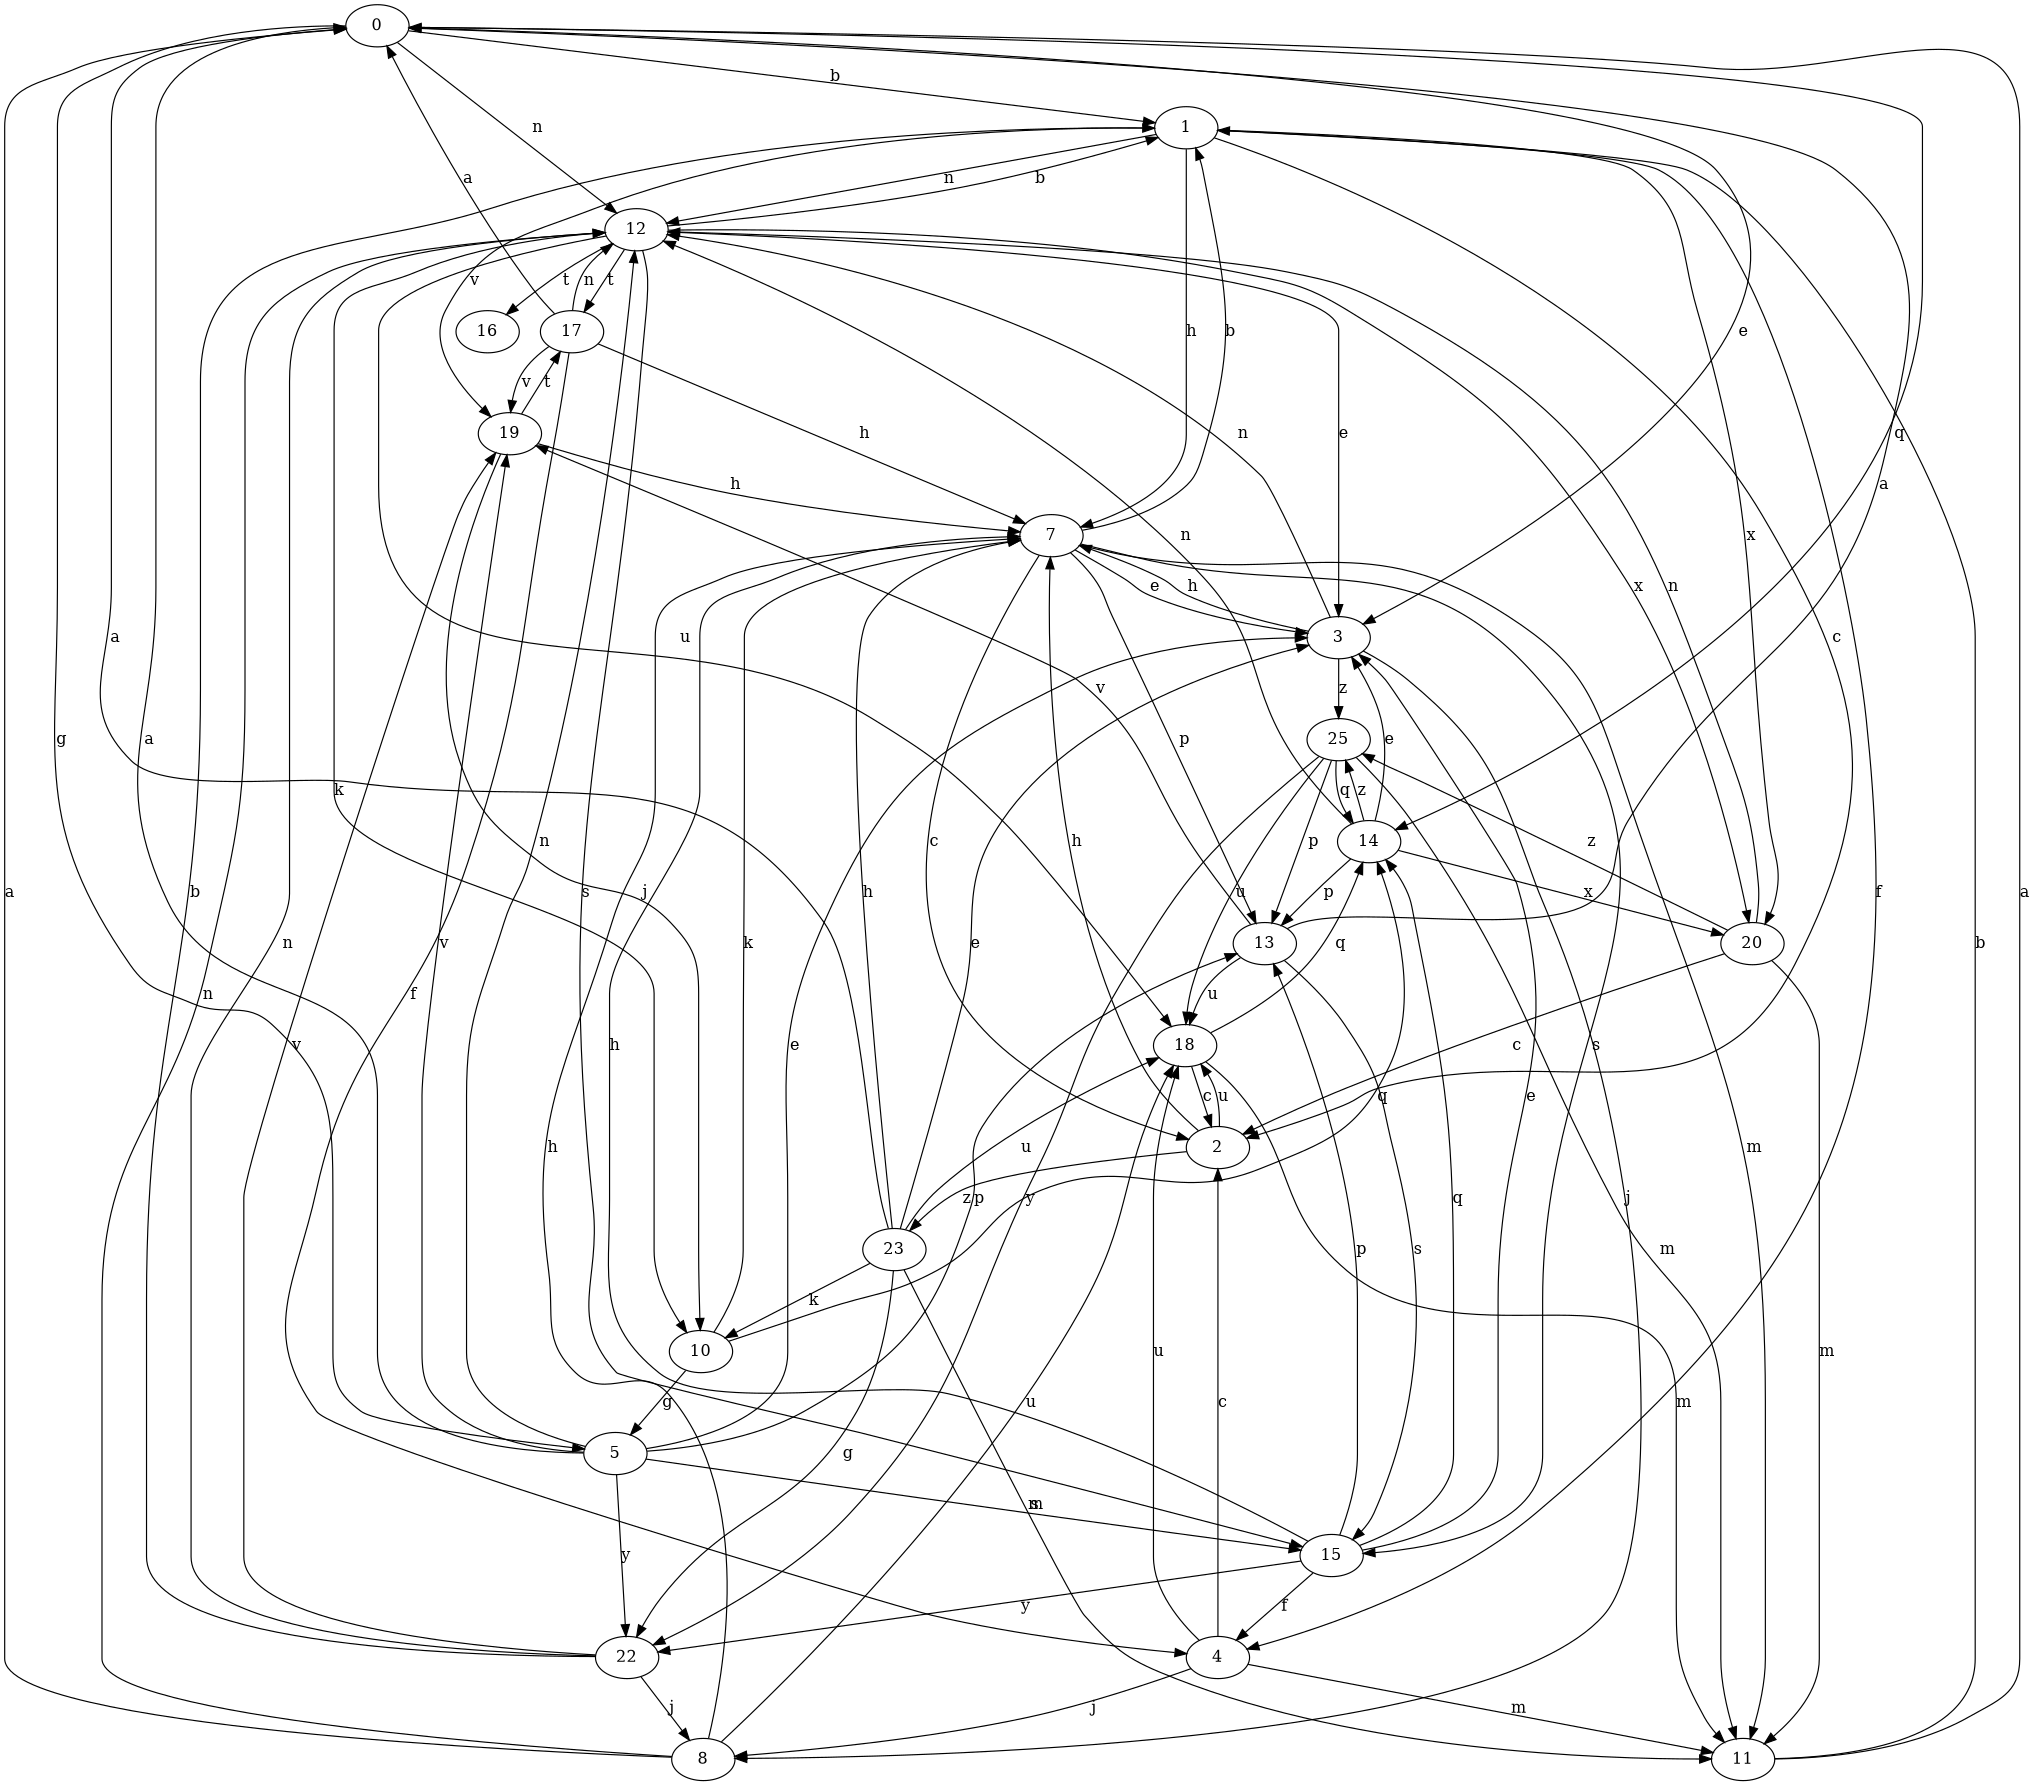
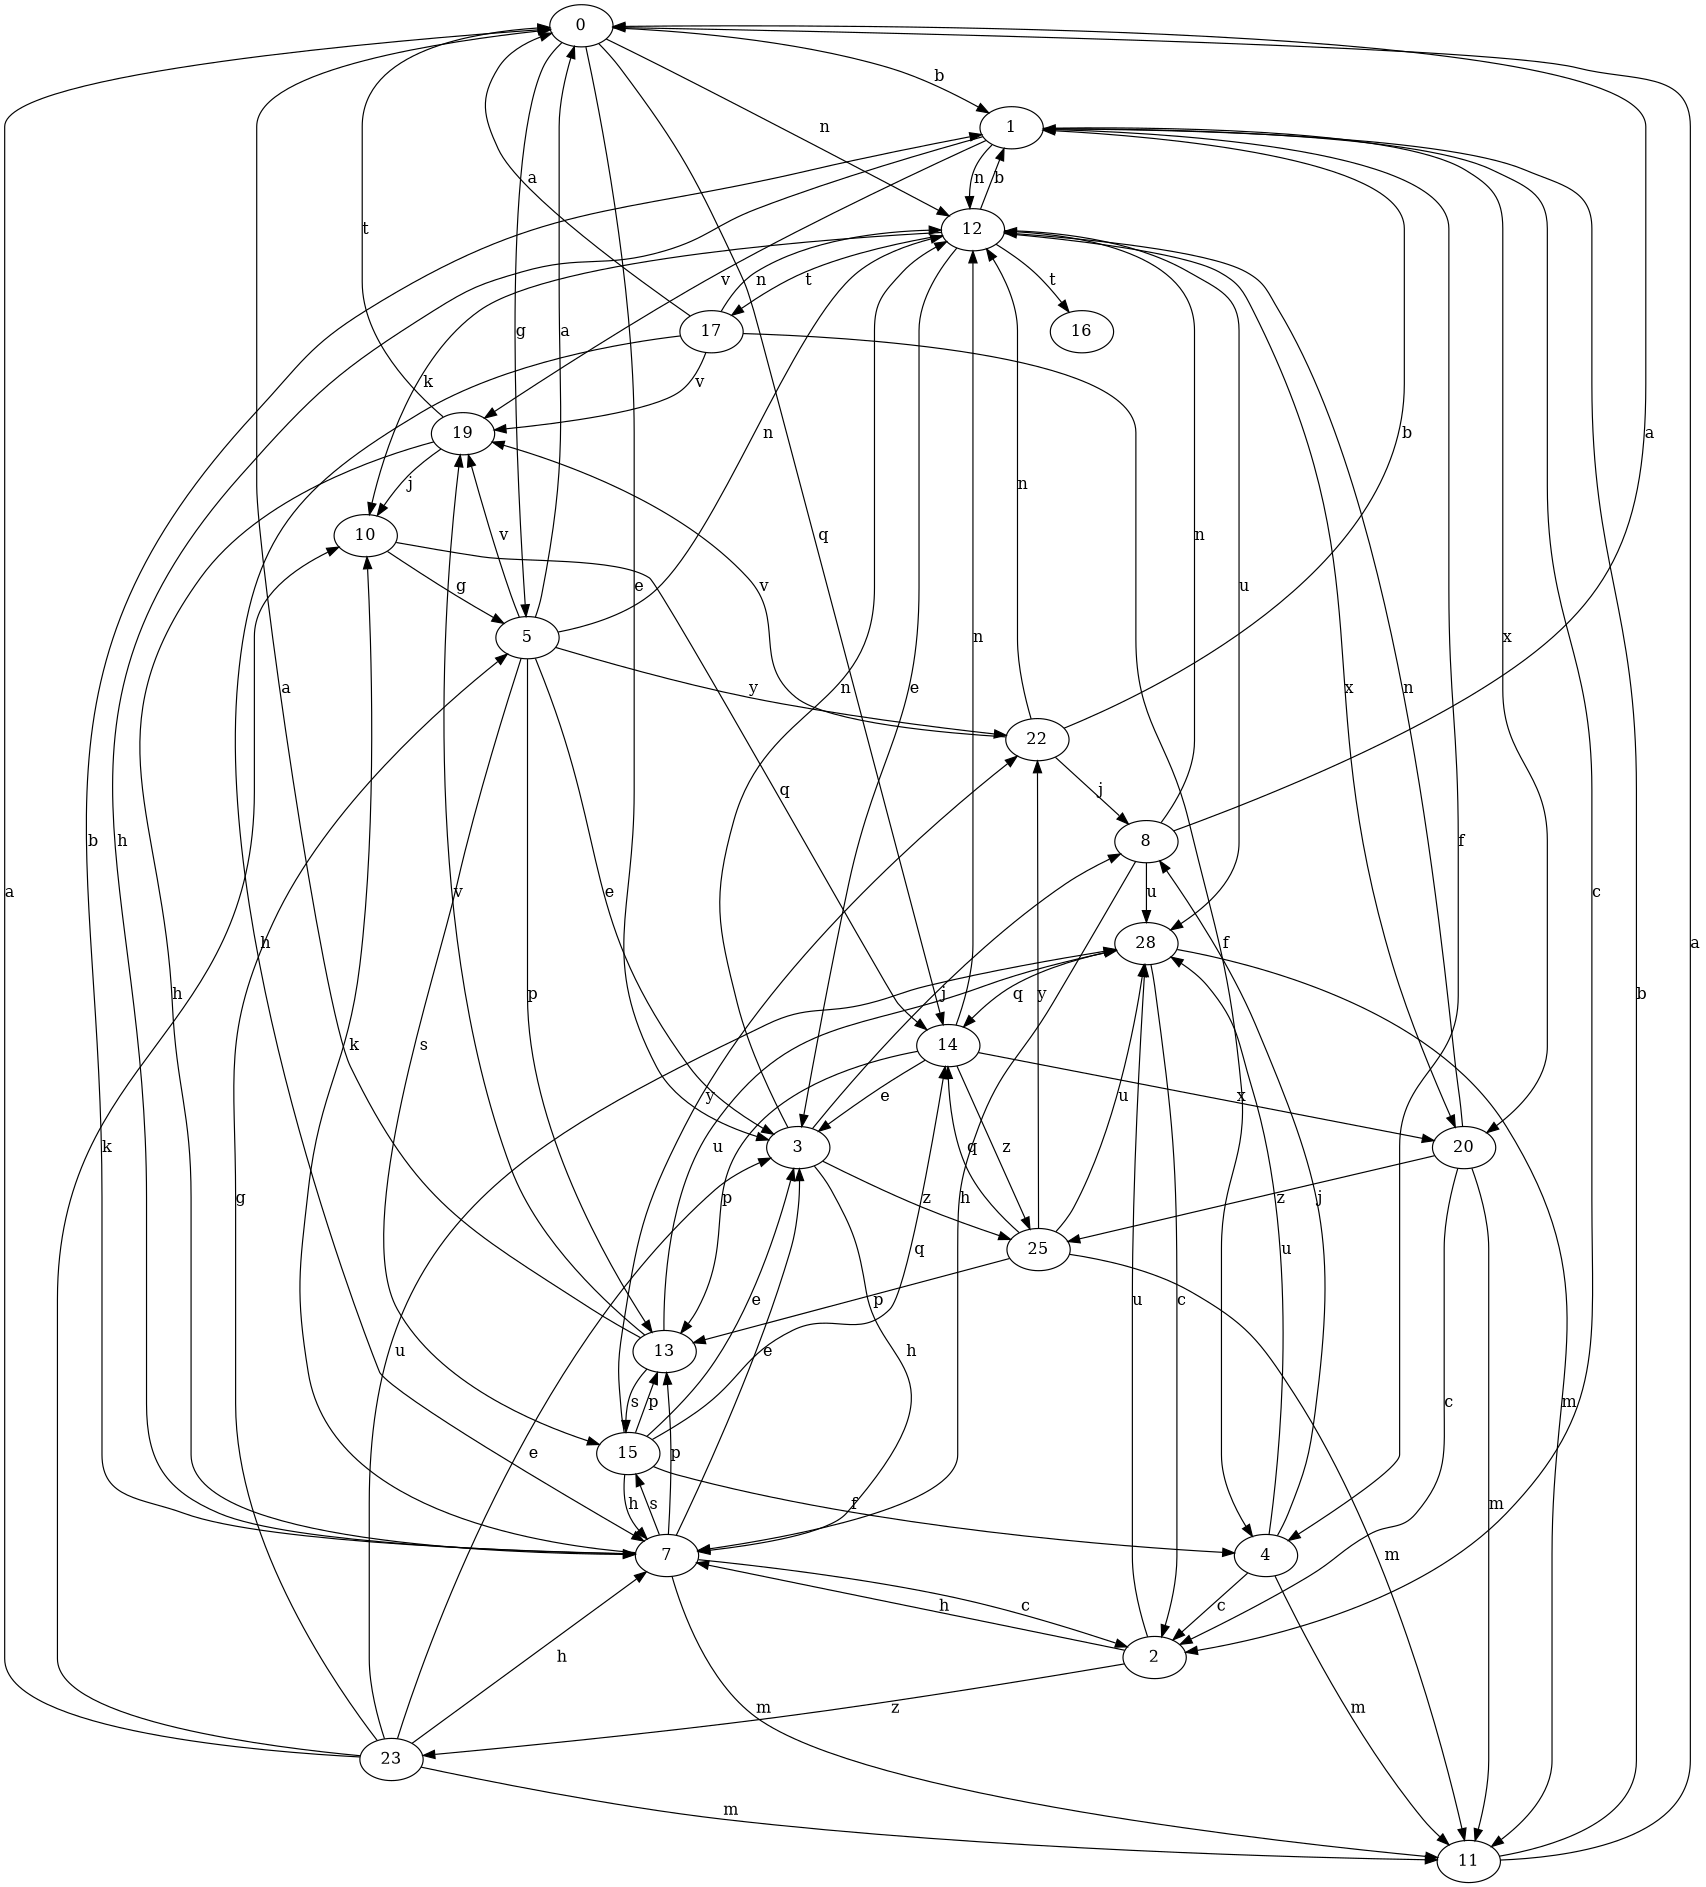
(538, 388) -> (362, 175)
(744, 867) -> (307, 1198)
(1185, 1046) -> (1146, 944)
(589, 1161) -> none
(808, 1475) -> (235, 1172)
